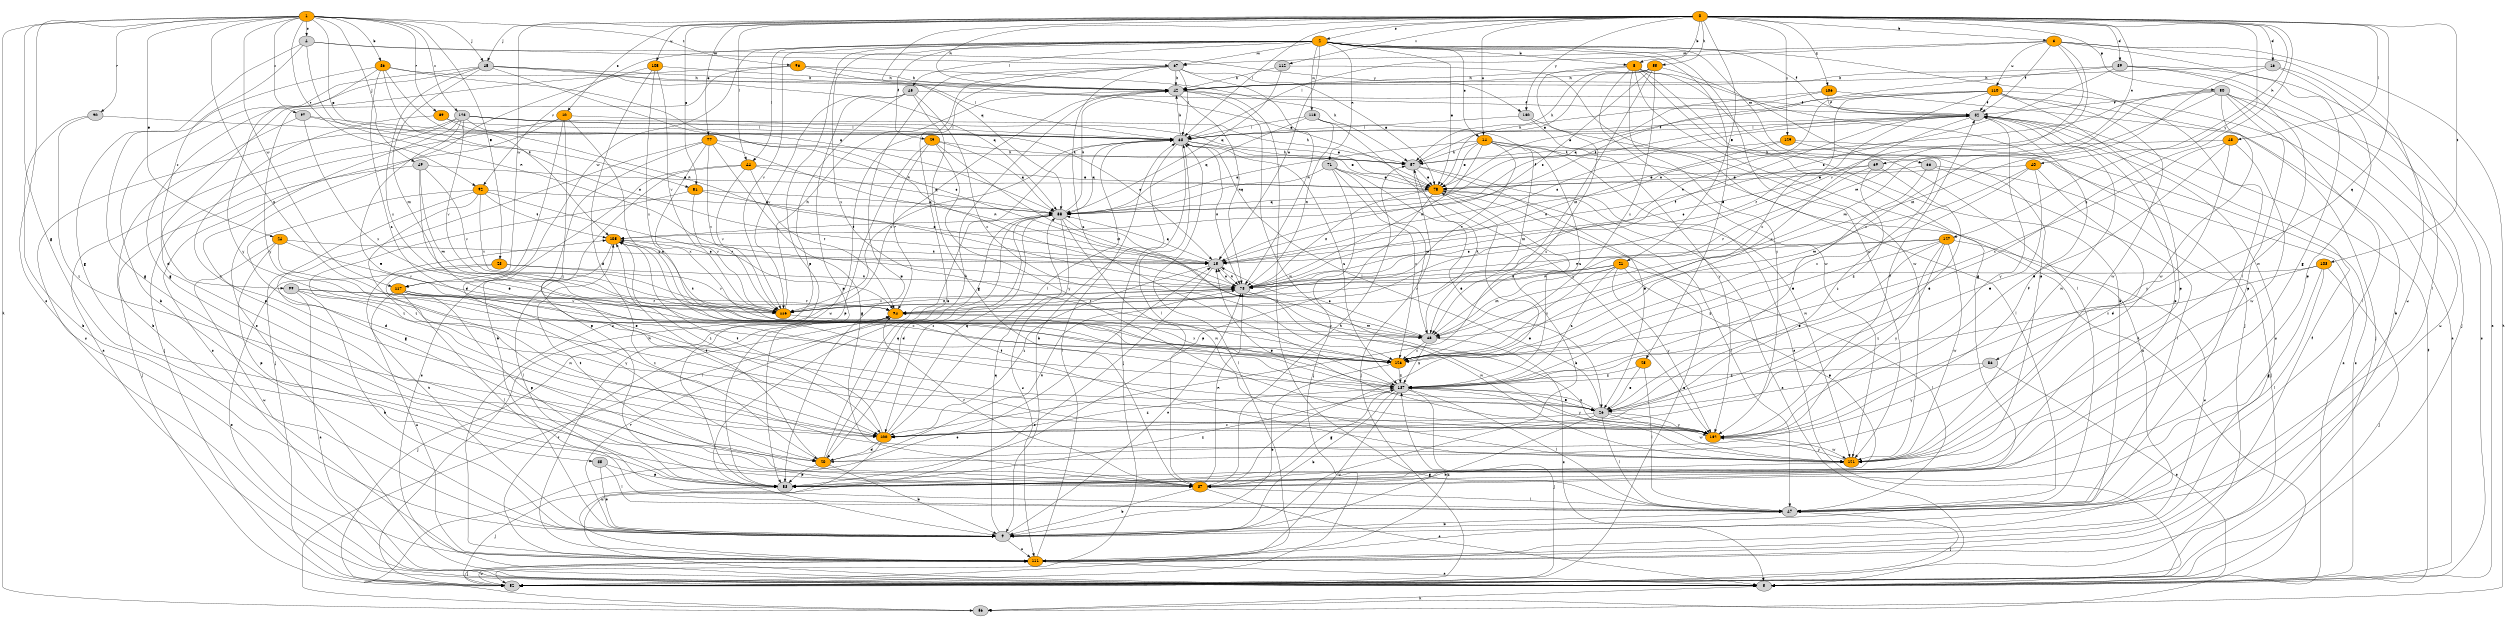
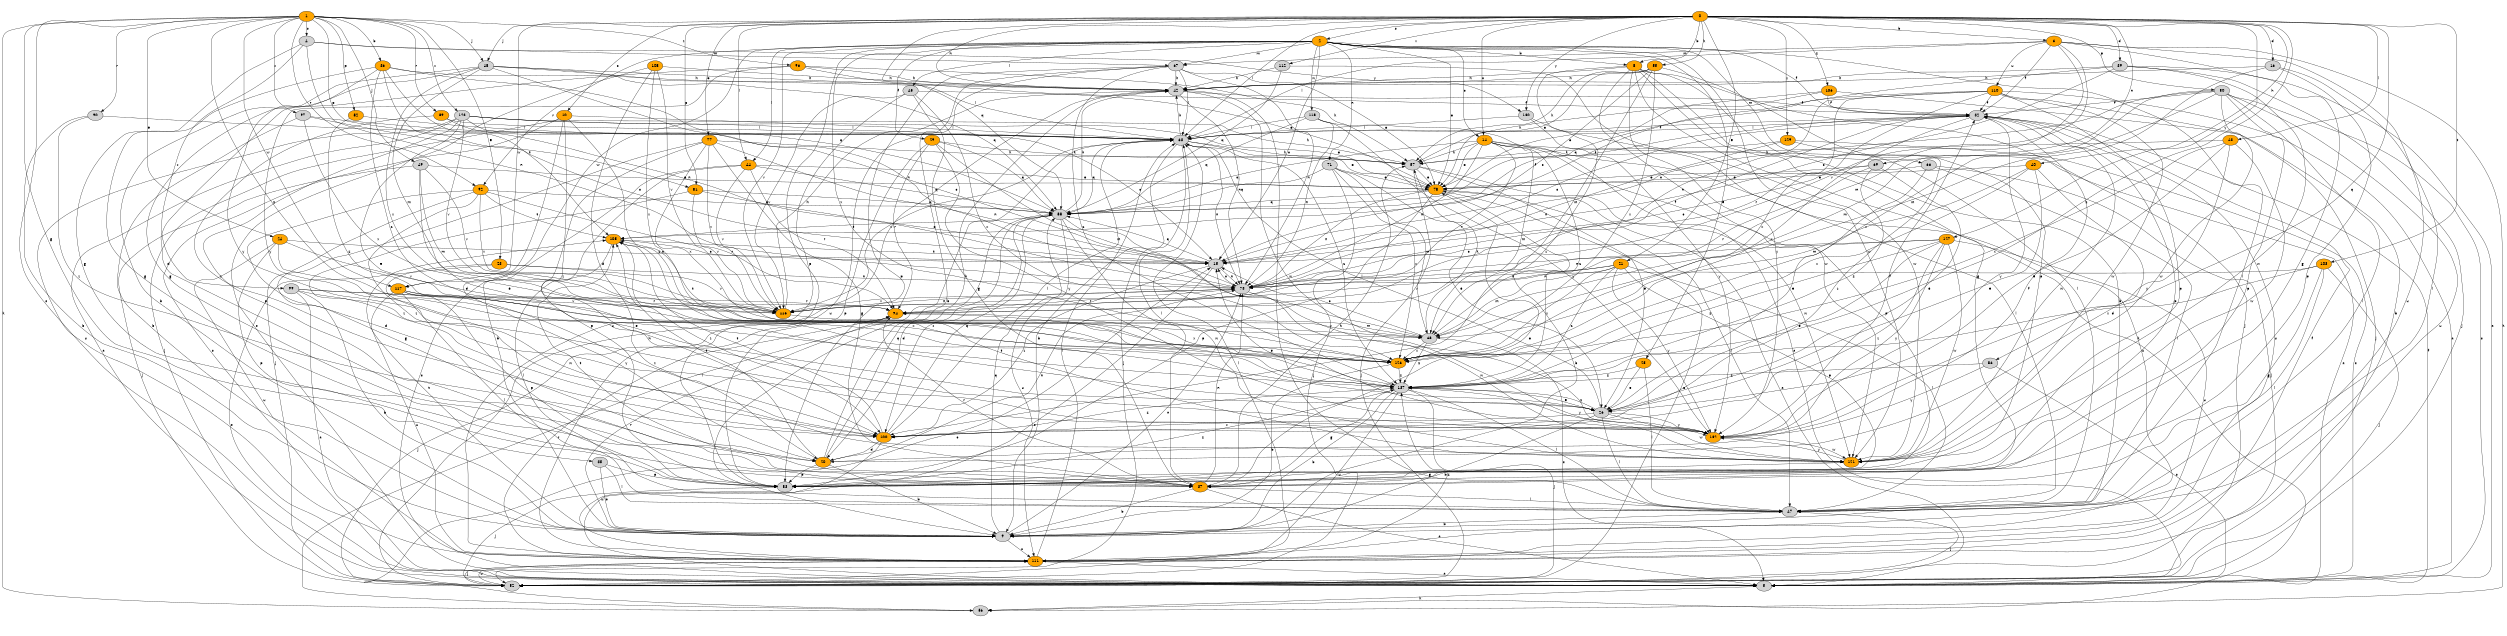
(1167, 19) -> none
none -> (356, 115)
(840, 289) -> (1929, 419)
